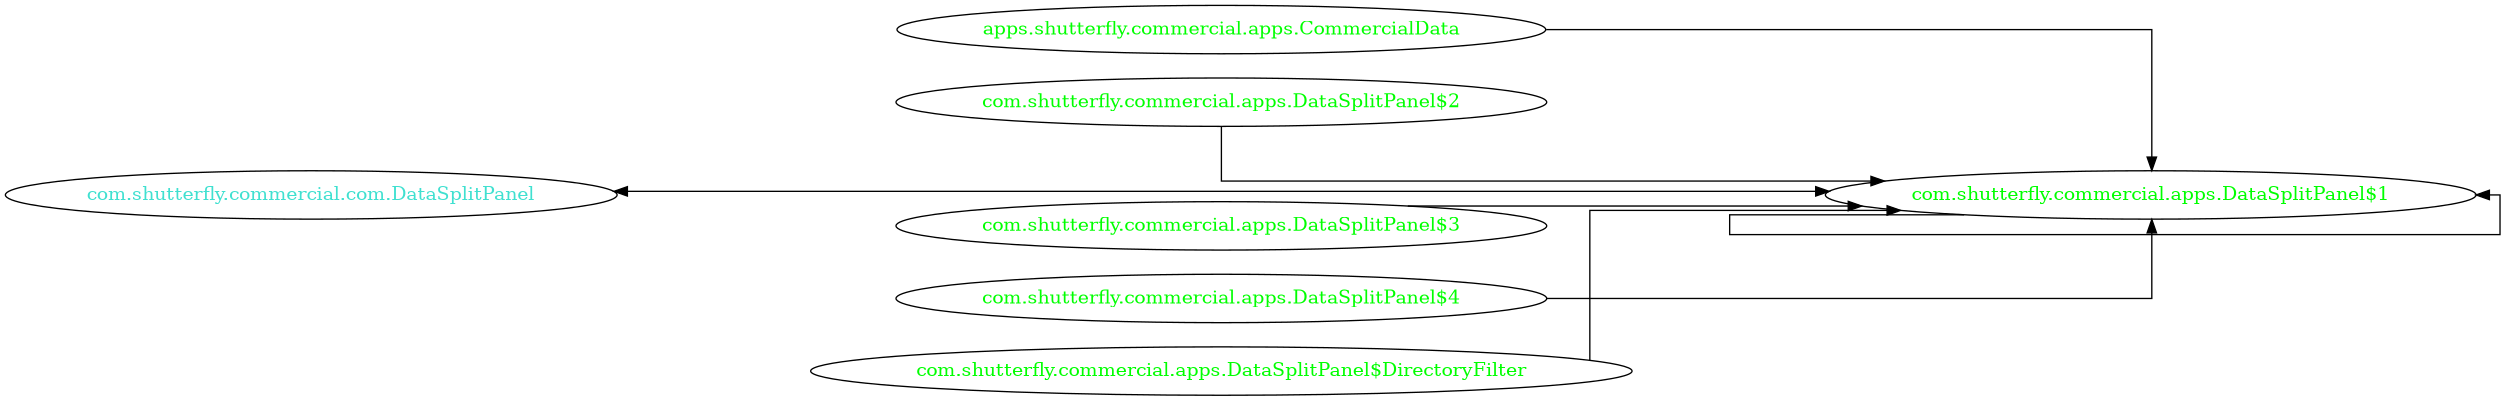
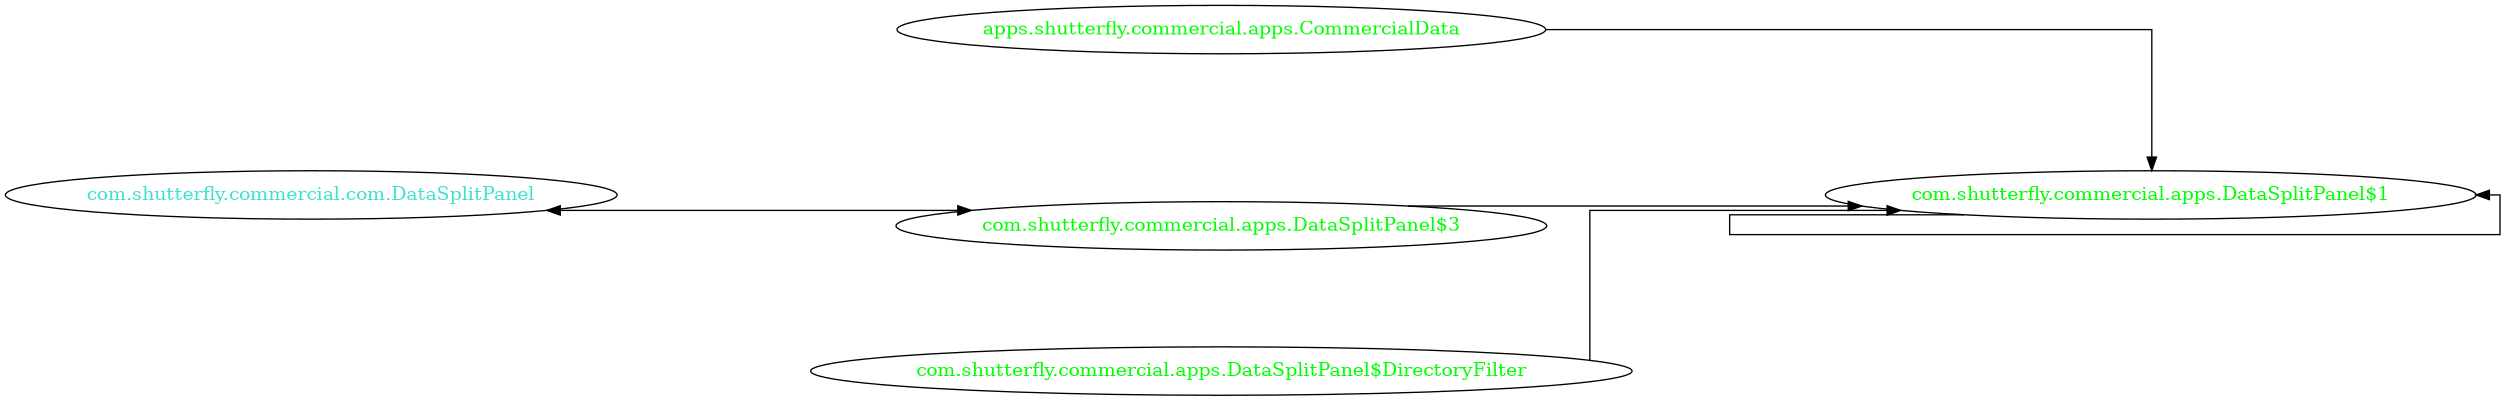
(1221, 102) -> none
(1222, 191) -> (759, 210)
(1221, 298) -> none
